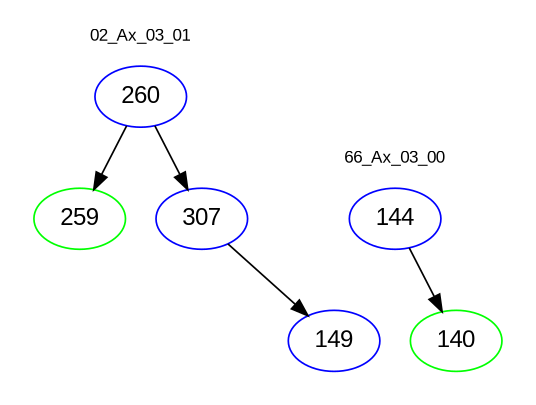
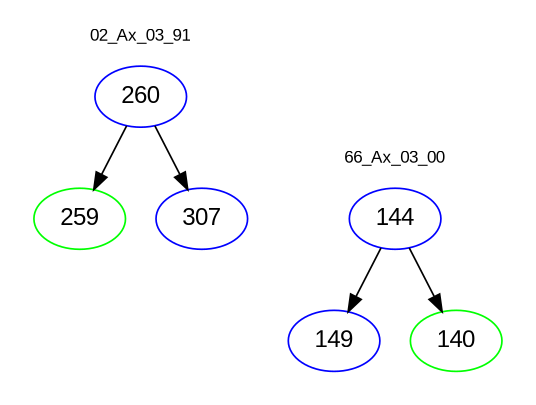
(141, 36) -> (141, 36)
(262, 274) -> (369, 272)
